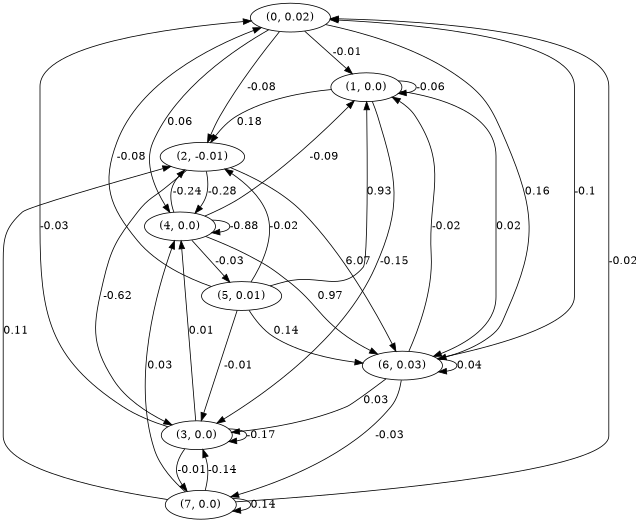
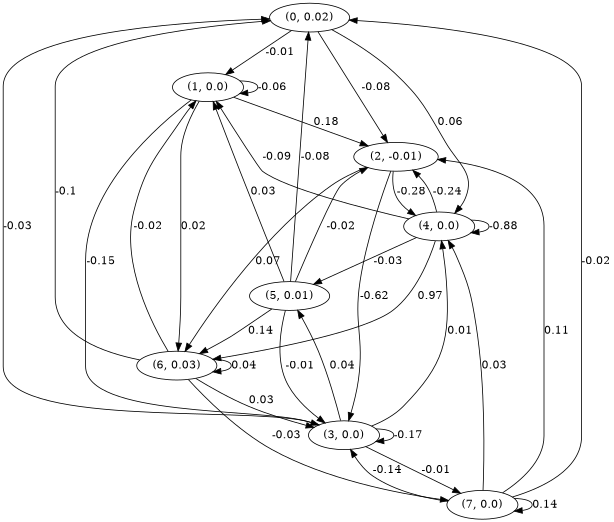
(512, 156) -> none
(379, 192) -> (263, 192)
(358, 261) -> (268, 261)
none -> (325, 368)
